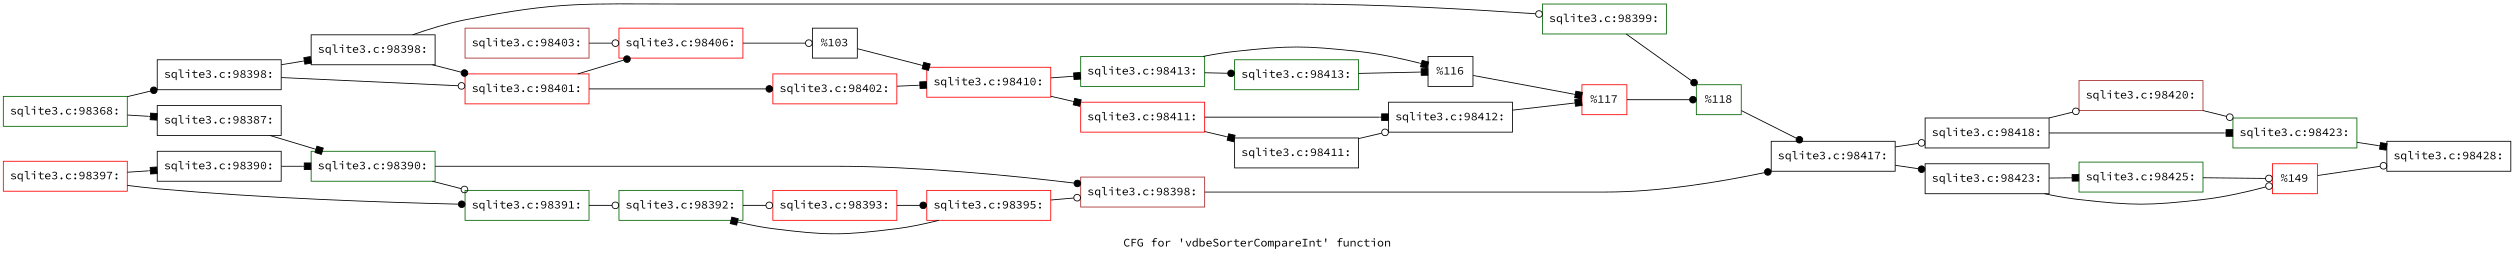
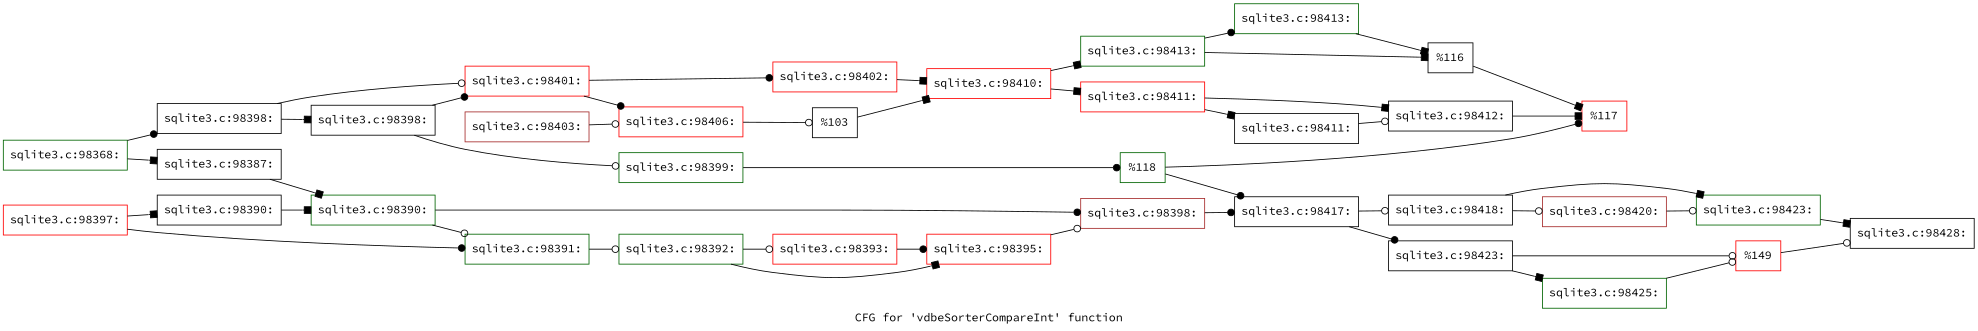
(1658, 100) -> (1371, 155)
(839, 234) -> (831, 278)
